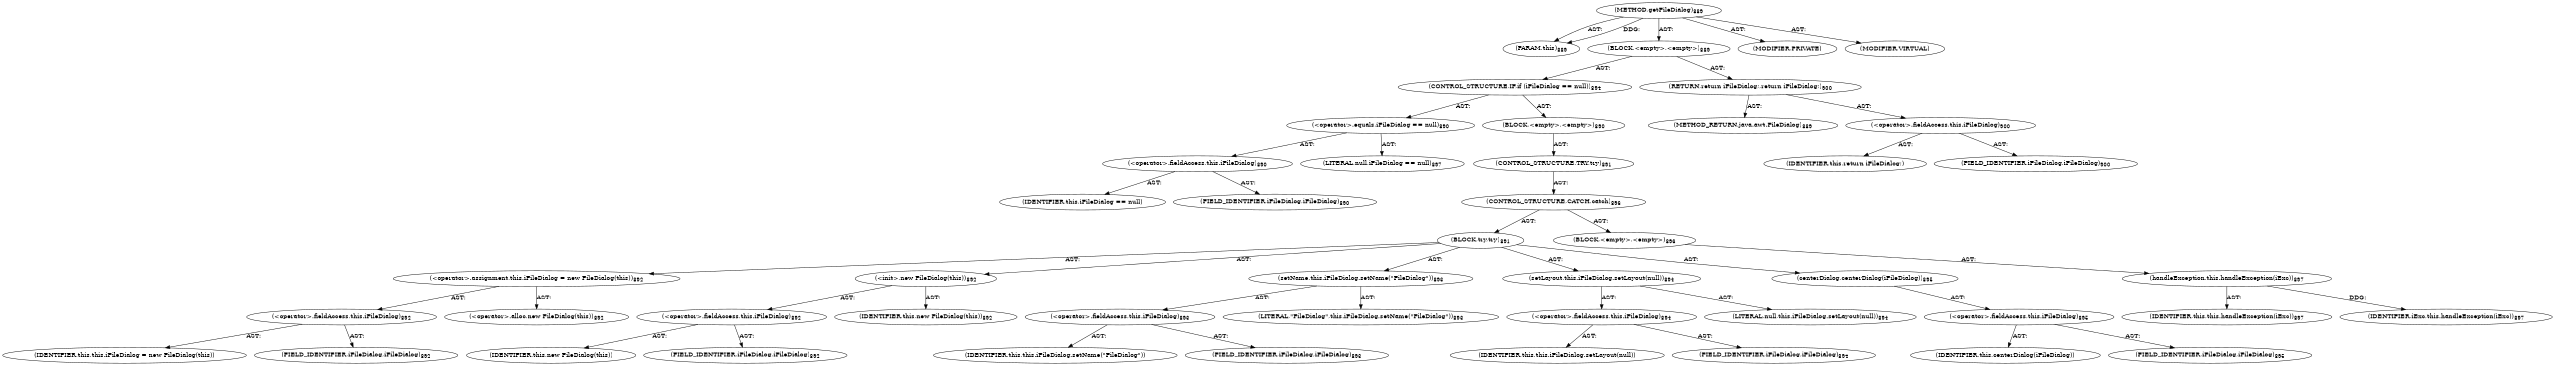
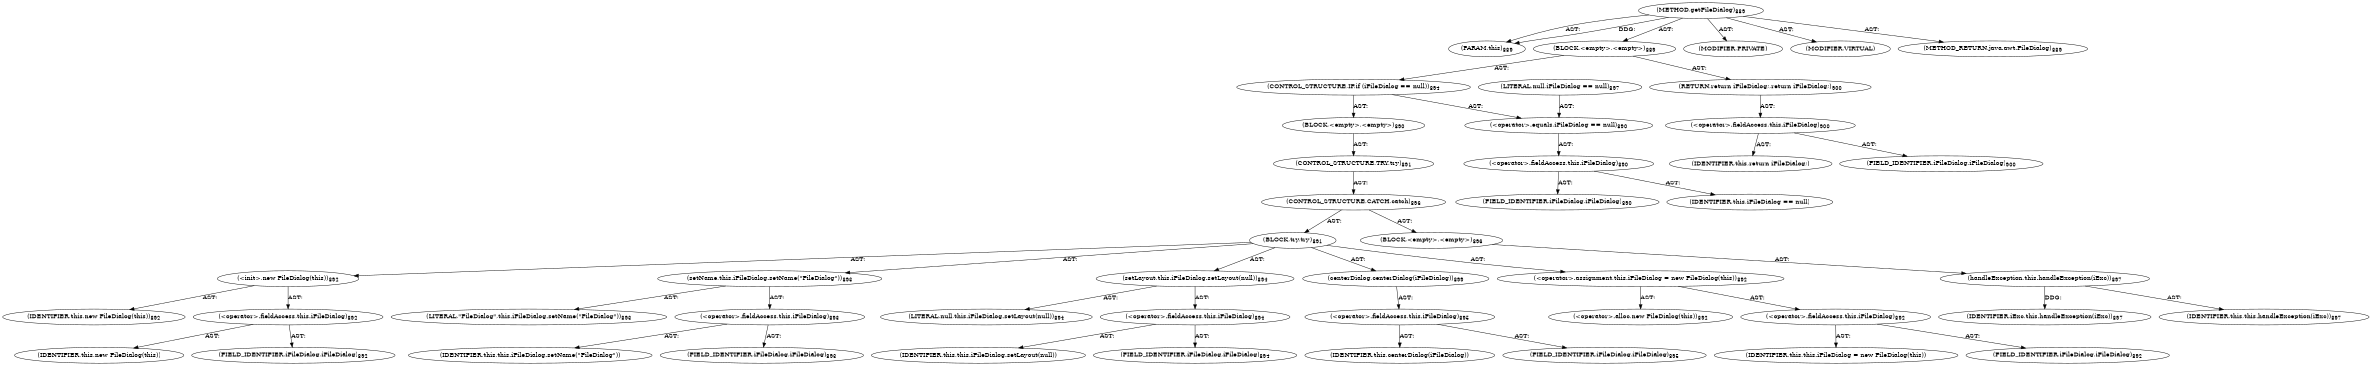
(1747, 104) -> (1841, 29)
(1381, 142) -> (1559, 104)
(1928, 278) -> (1459, 278)
